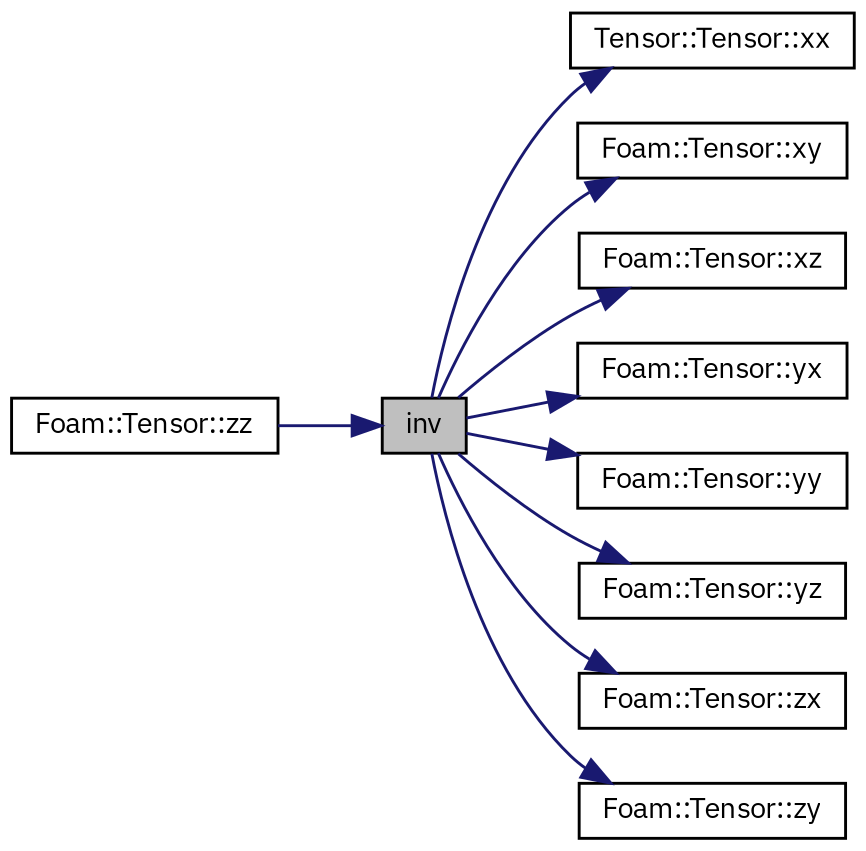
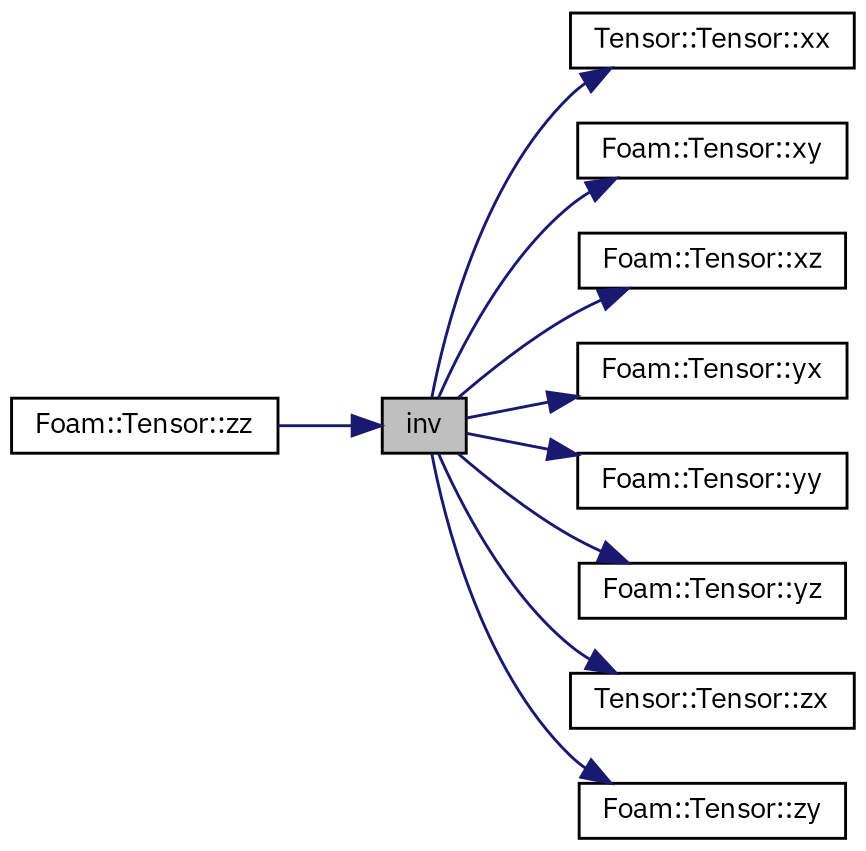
(712, 701) -> (712, 701)
